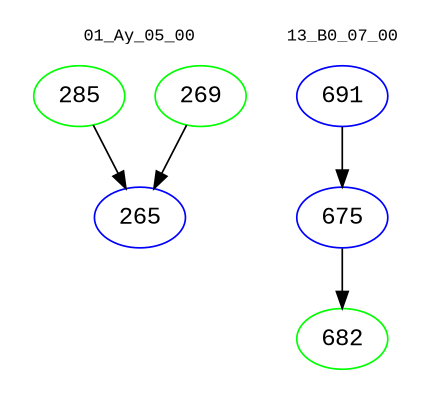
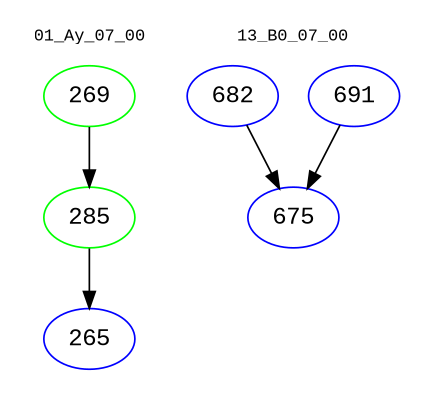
(140, 36) -> (90, 36)
(174, 149) -> (89, 149)
(342, 270) -> (259, 149)
(342, 339) -> (233, 96)
